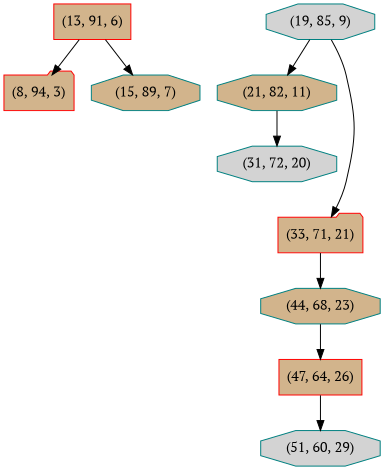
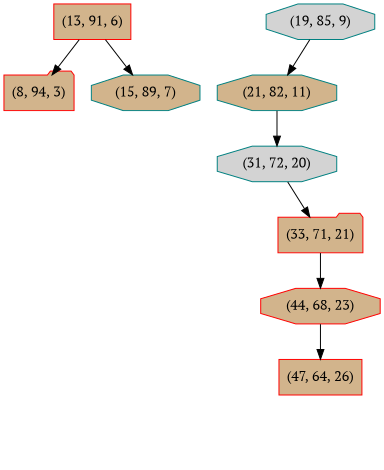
(354, 123) -> (296, 195)
(320, 306) -> (320, 306)
(320, 448) -> none
